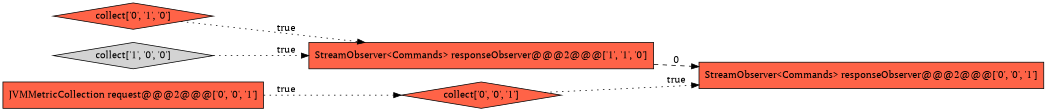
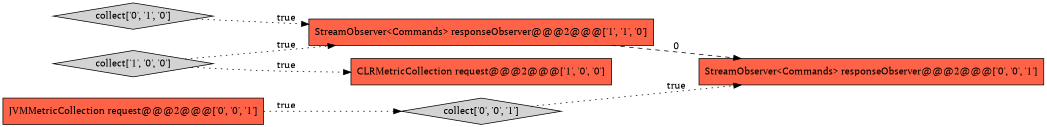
(133, 16) -> (133, 16)
none -> (481, 72)
(481, 95) -> (481, 111)
